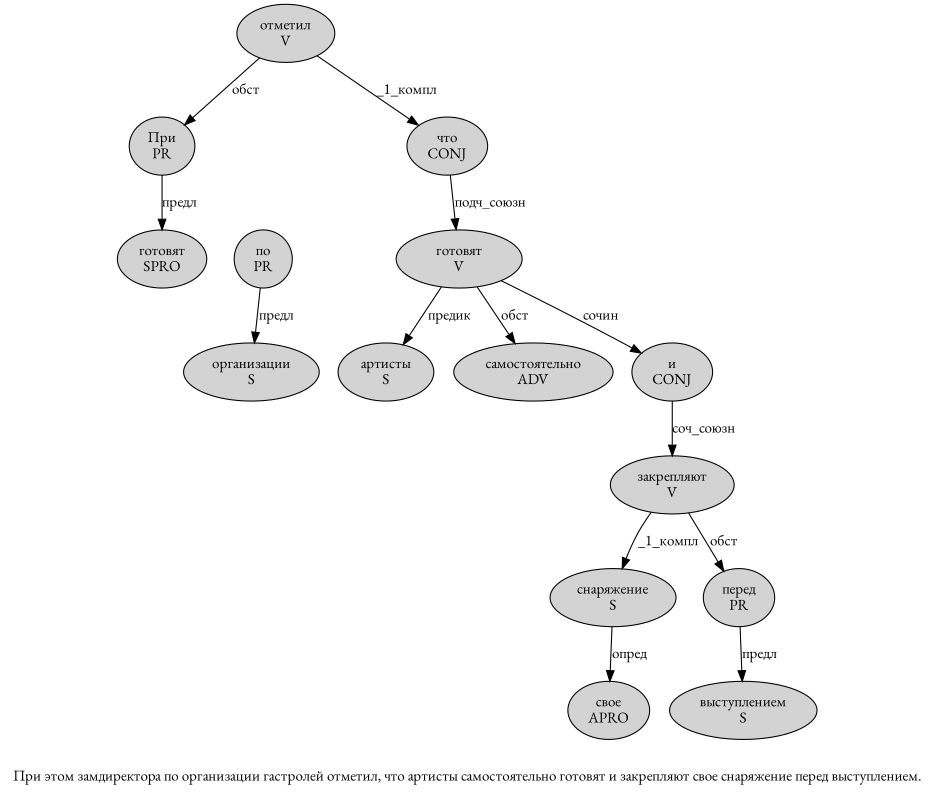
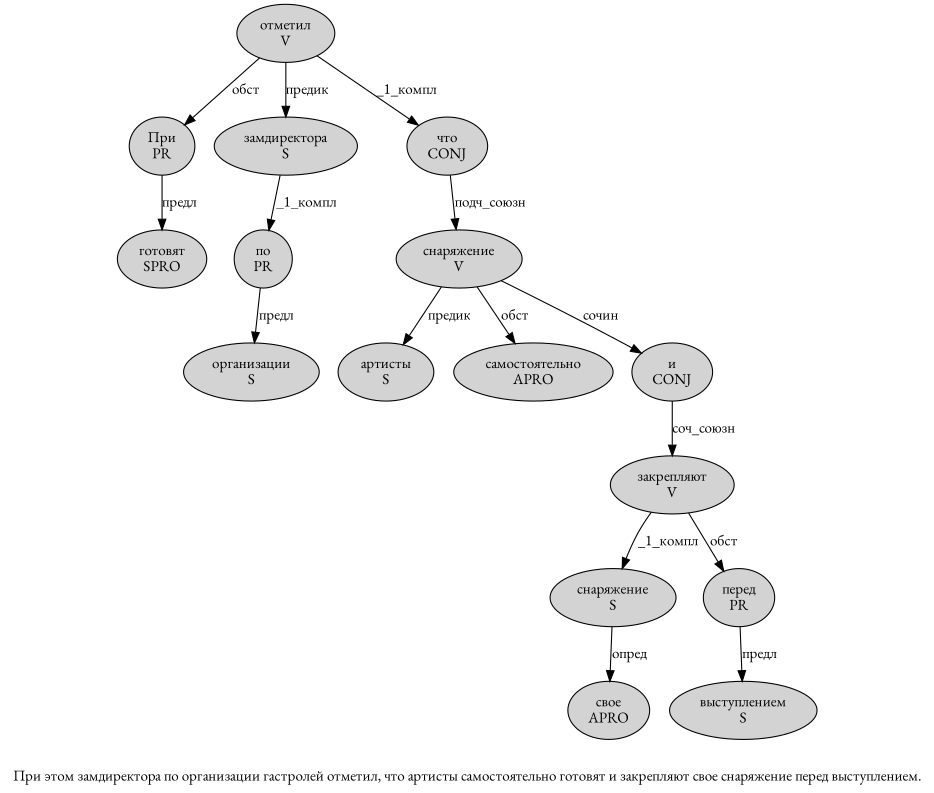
none -> (286, 146)
(459, 259) -> (459, 259)
(533, 372) -> (533, 372)
